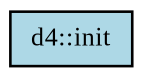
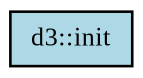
(71, 39) -> (71, 39)
